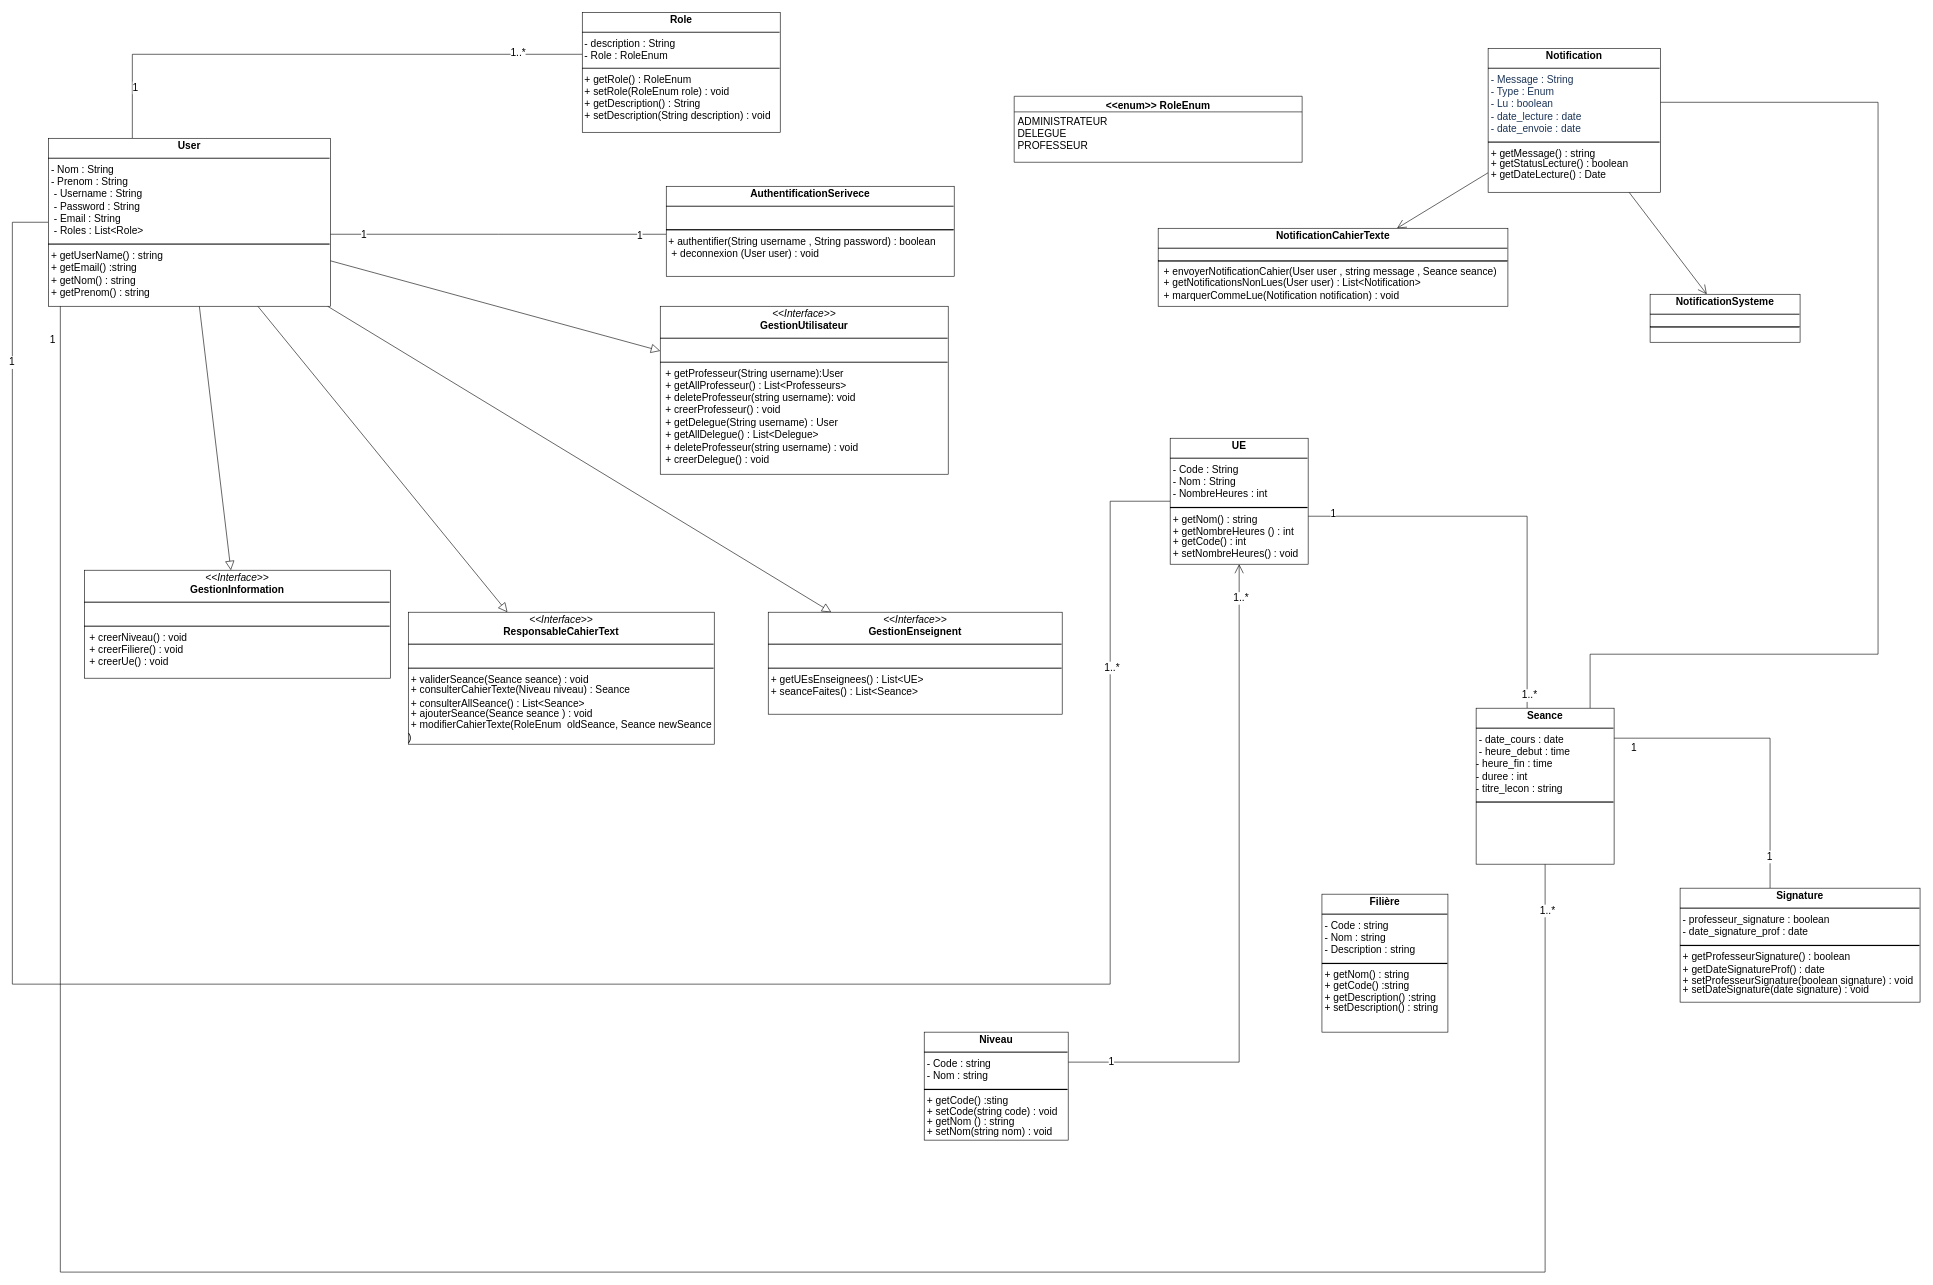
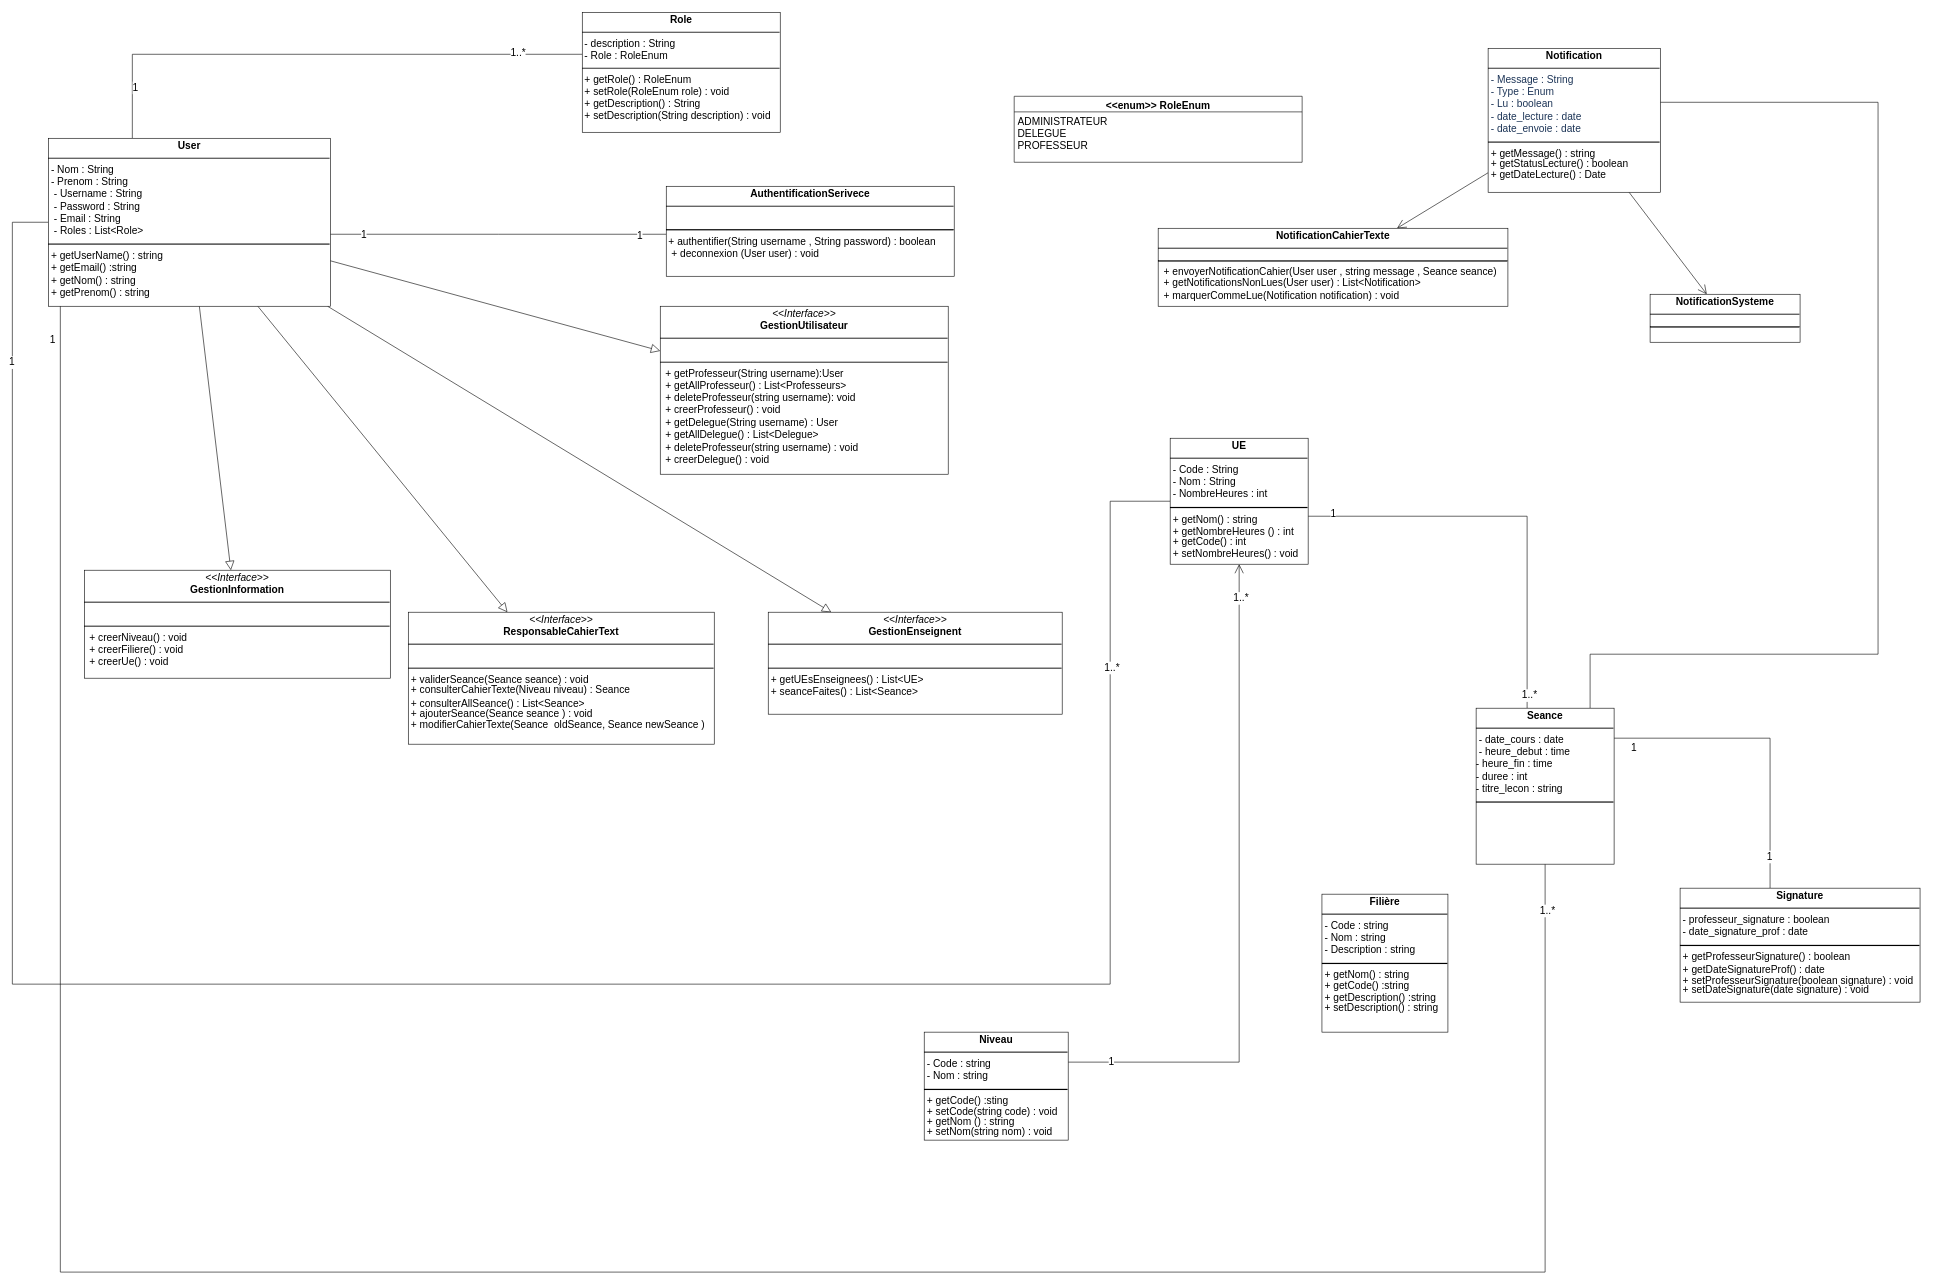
(562, 661) -> (562, 661)
